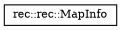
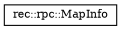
(61, 15) -> (61, 15)
